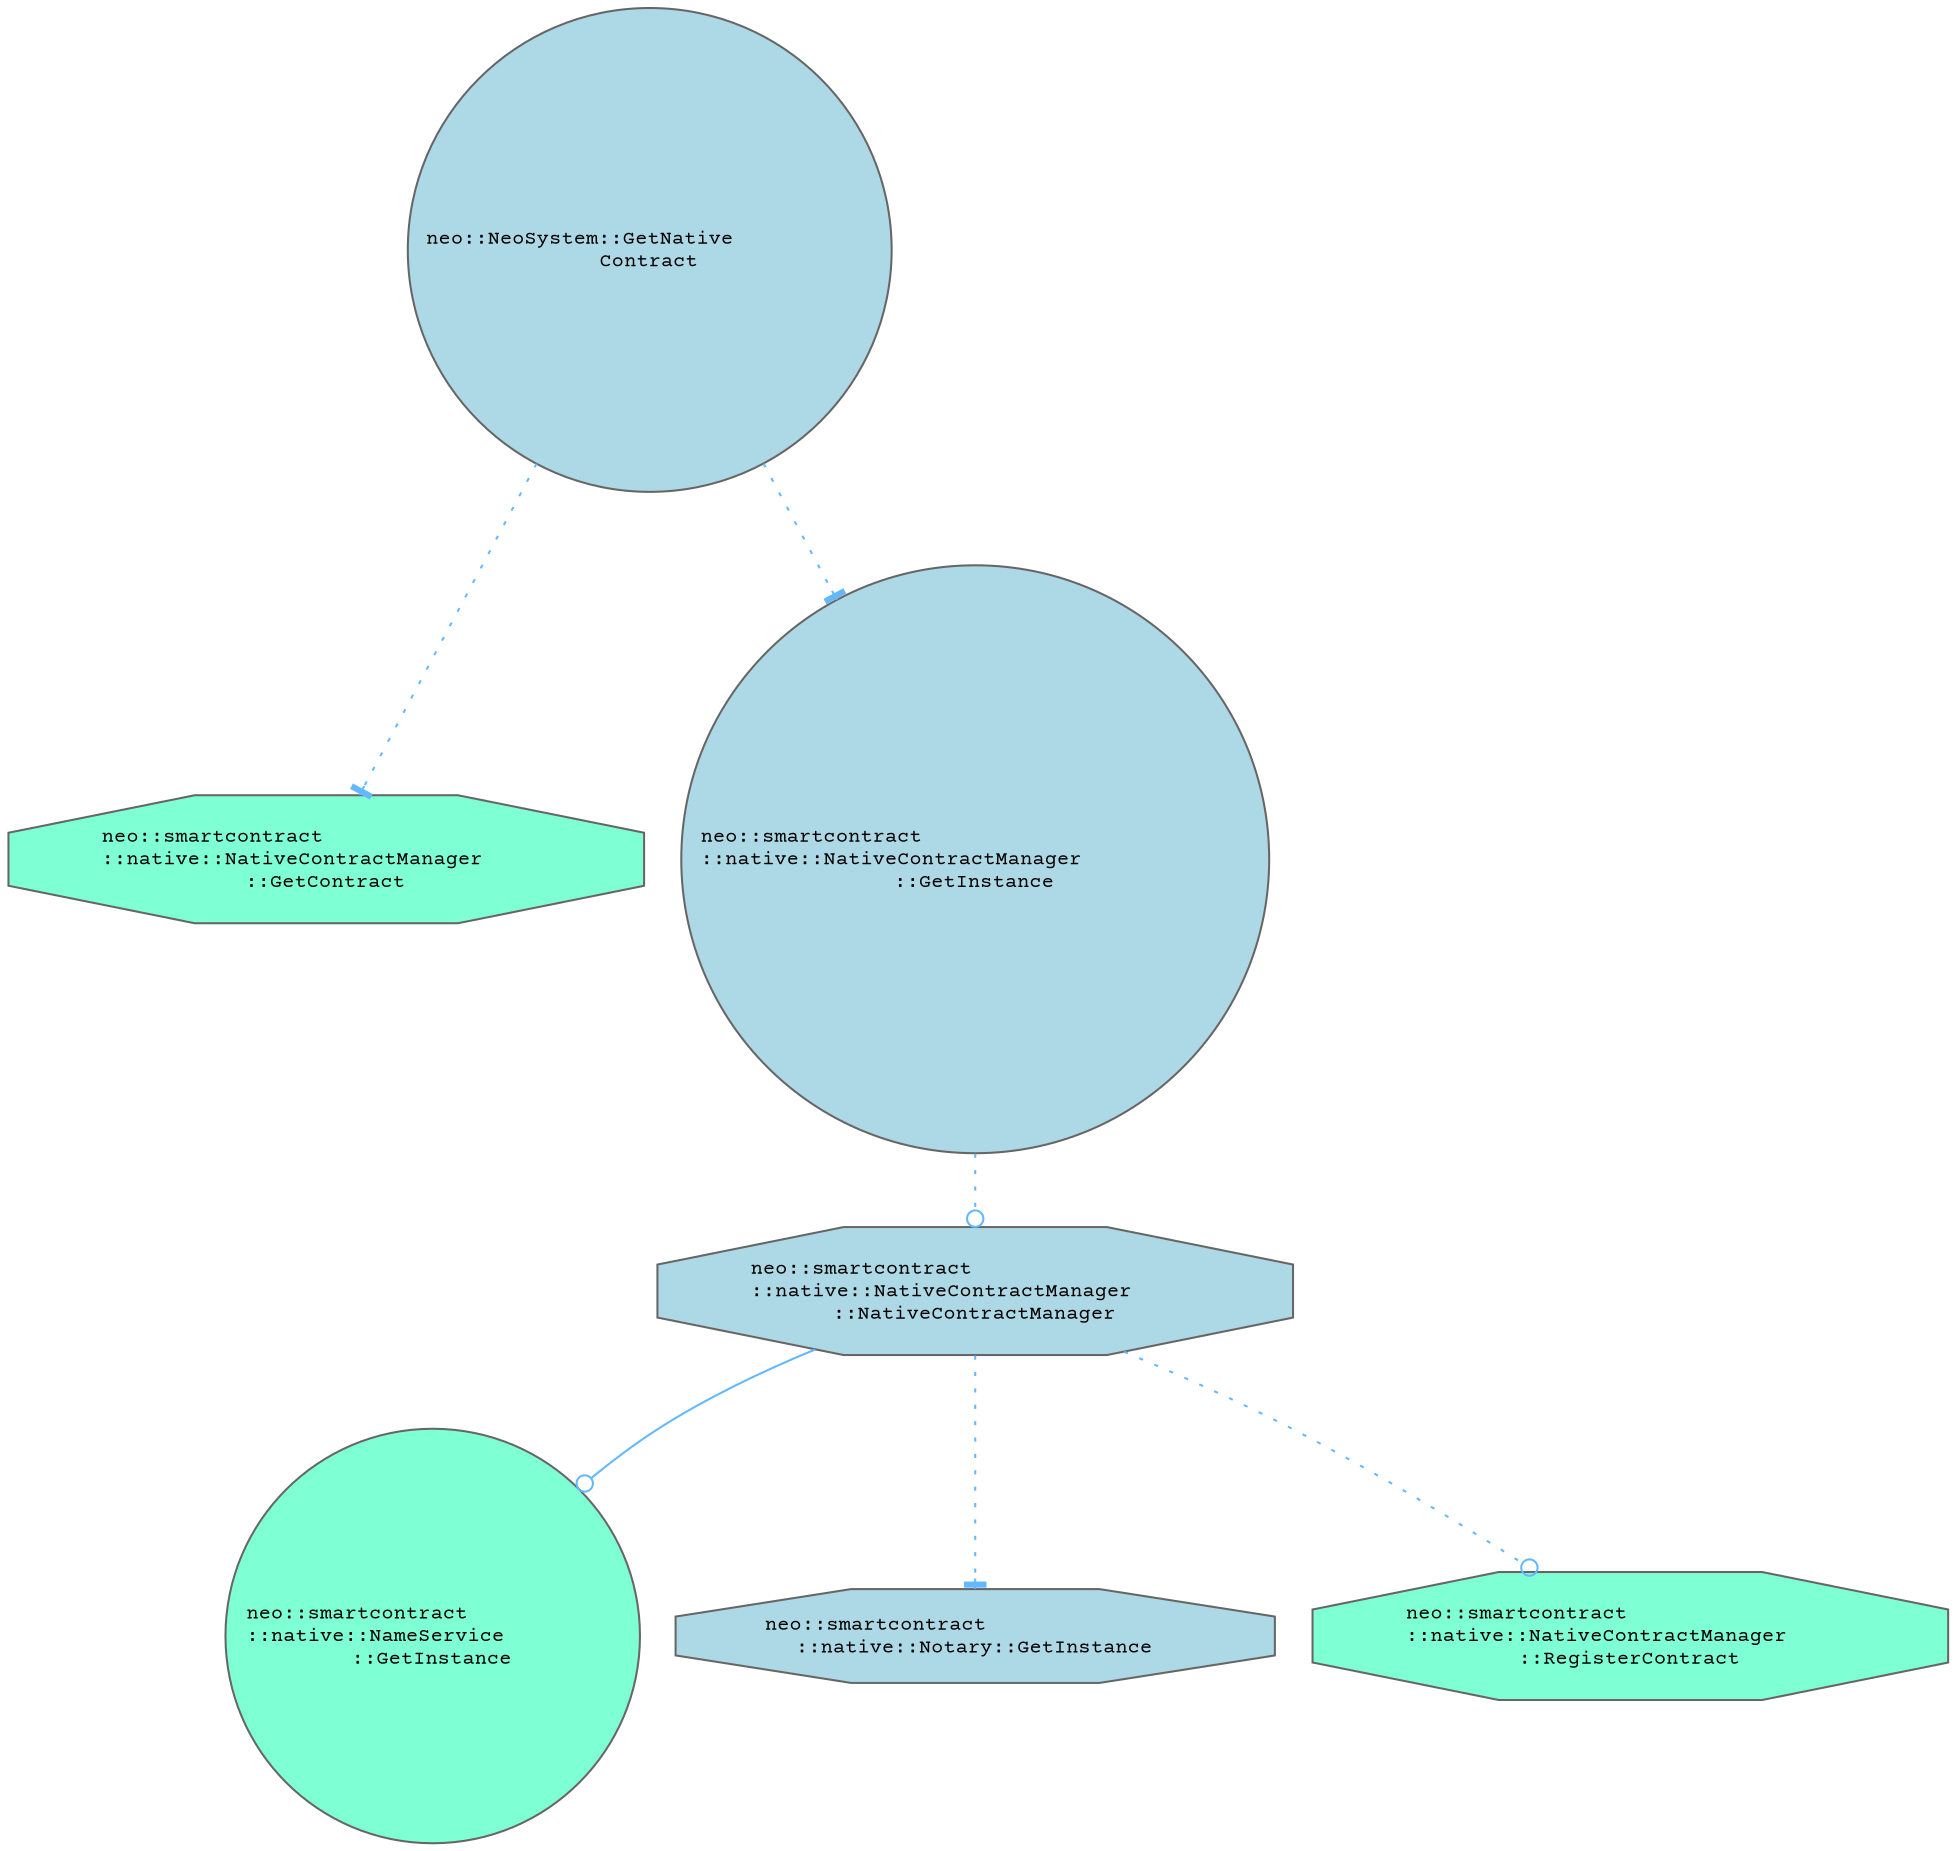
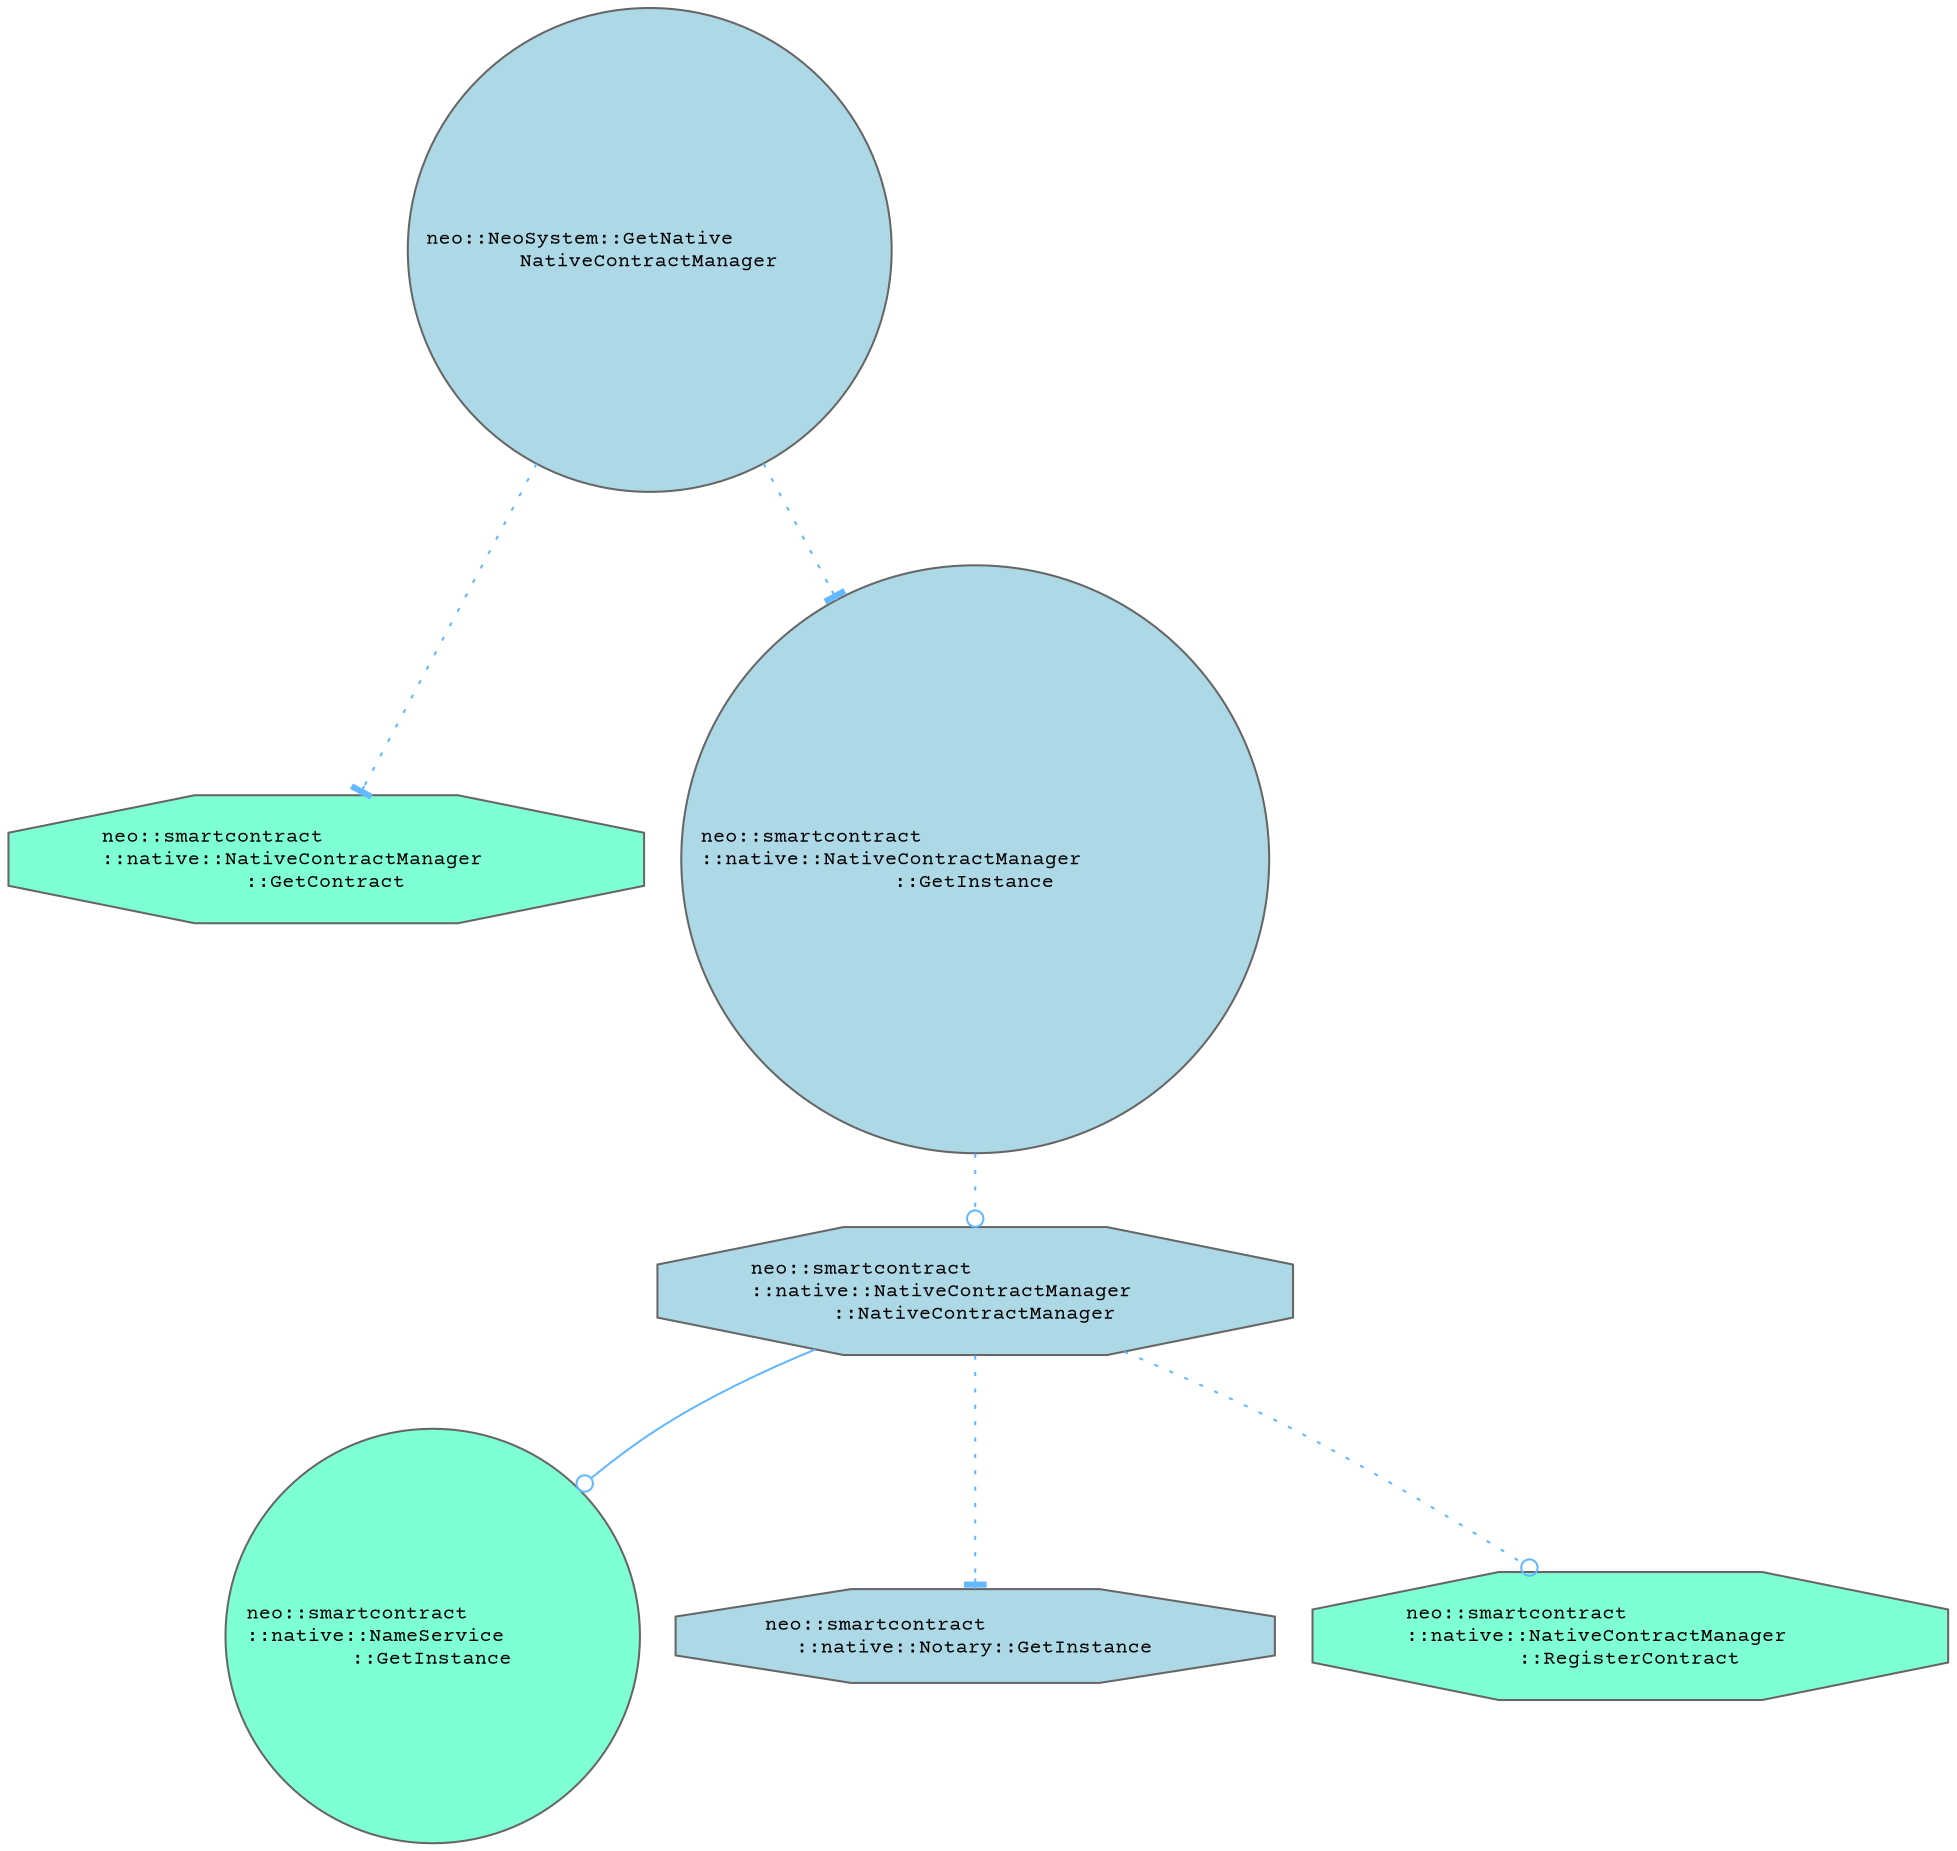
(650, 250) -> (650, 250)
